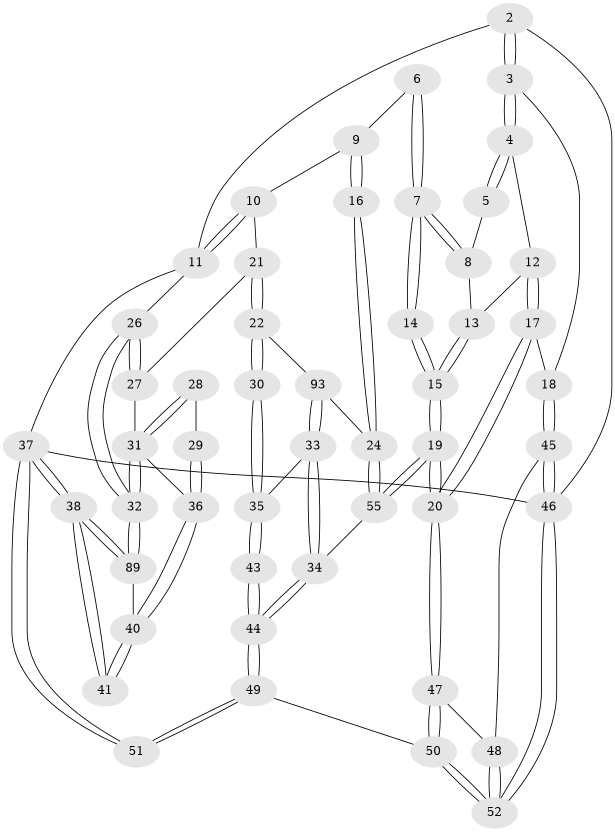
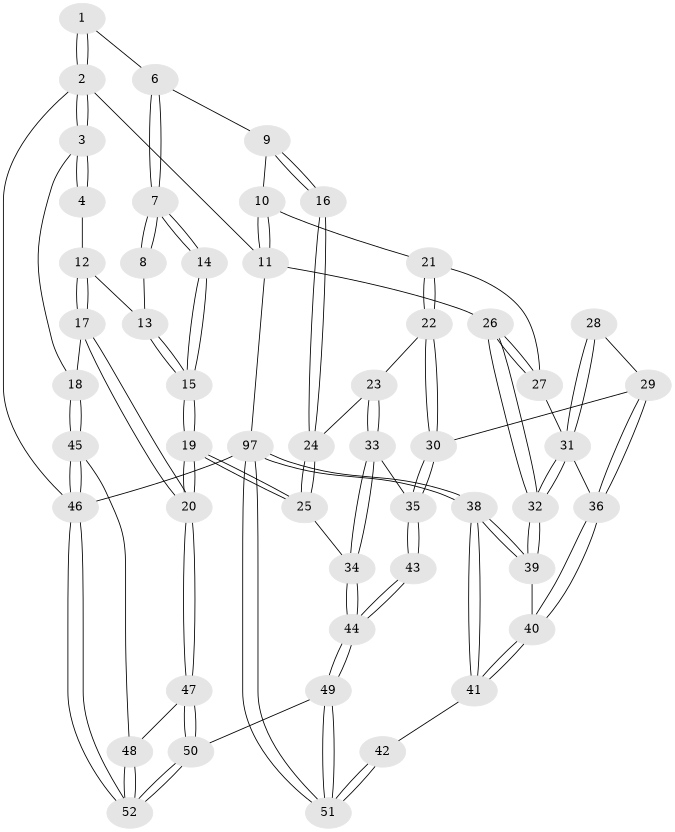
none -> (82, 19)
(486, 202) -> none
(318, 385) -> (374, 385)
none -> (541, 416)
(26, 446) -> (250, 446)
(374, 507) -> (305, 507)
(133, 569) -> (532, 569)
none -> (383, 752)
